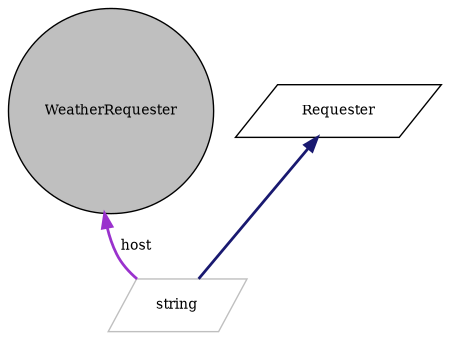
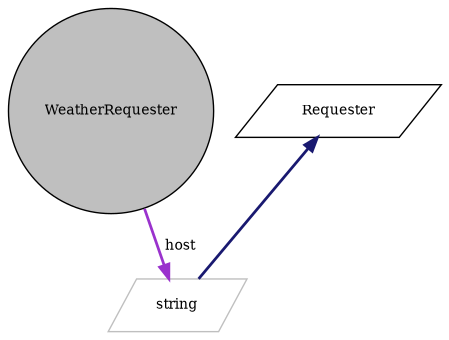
(118, 256) -> (154, 237)
